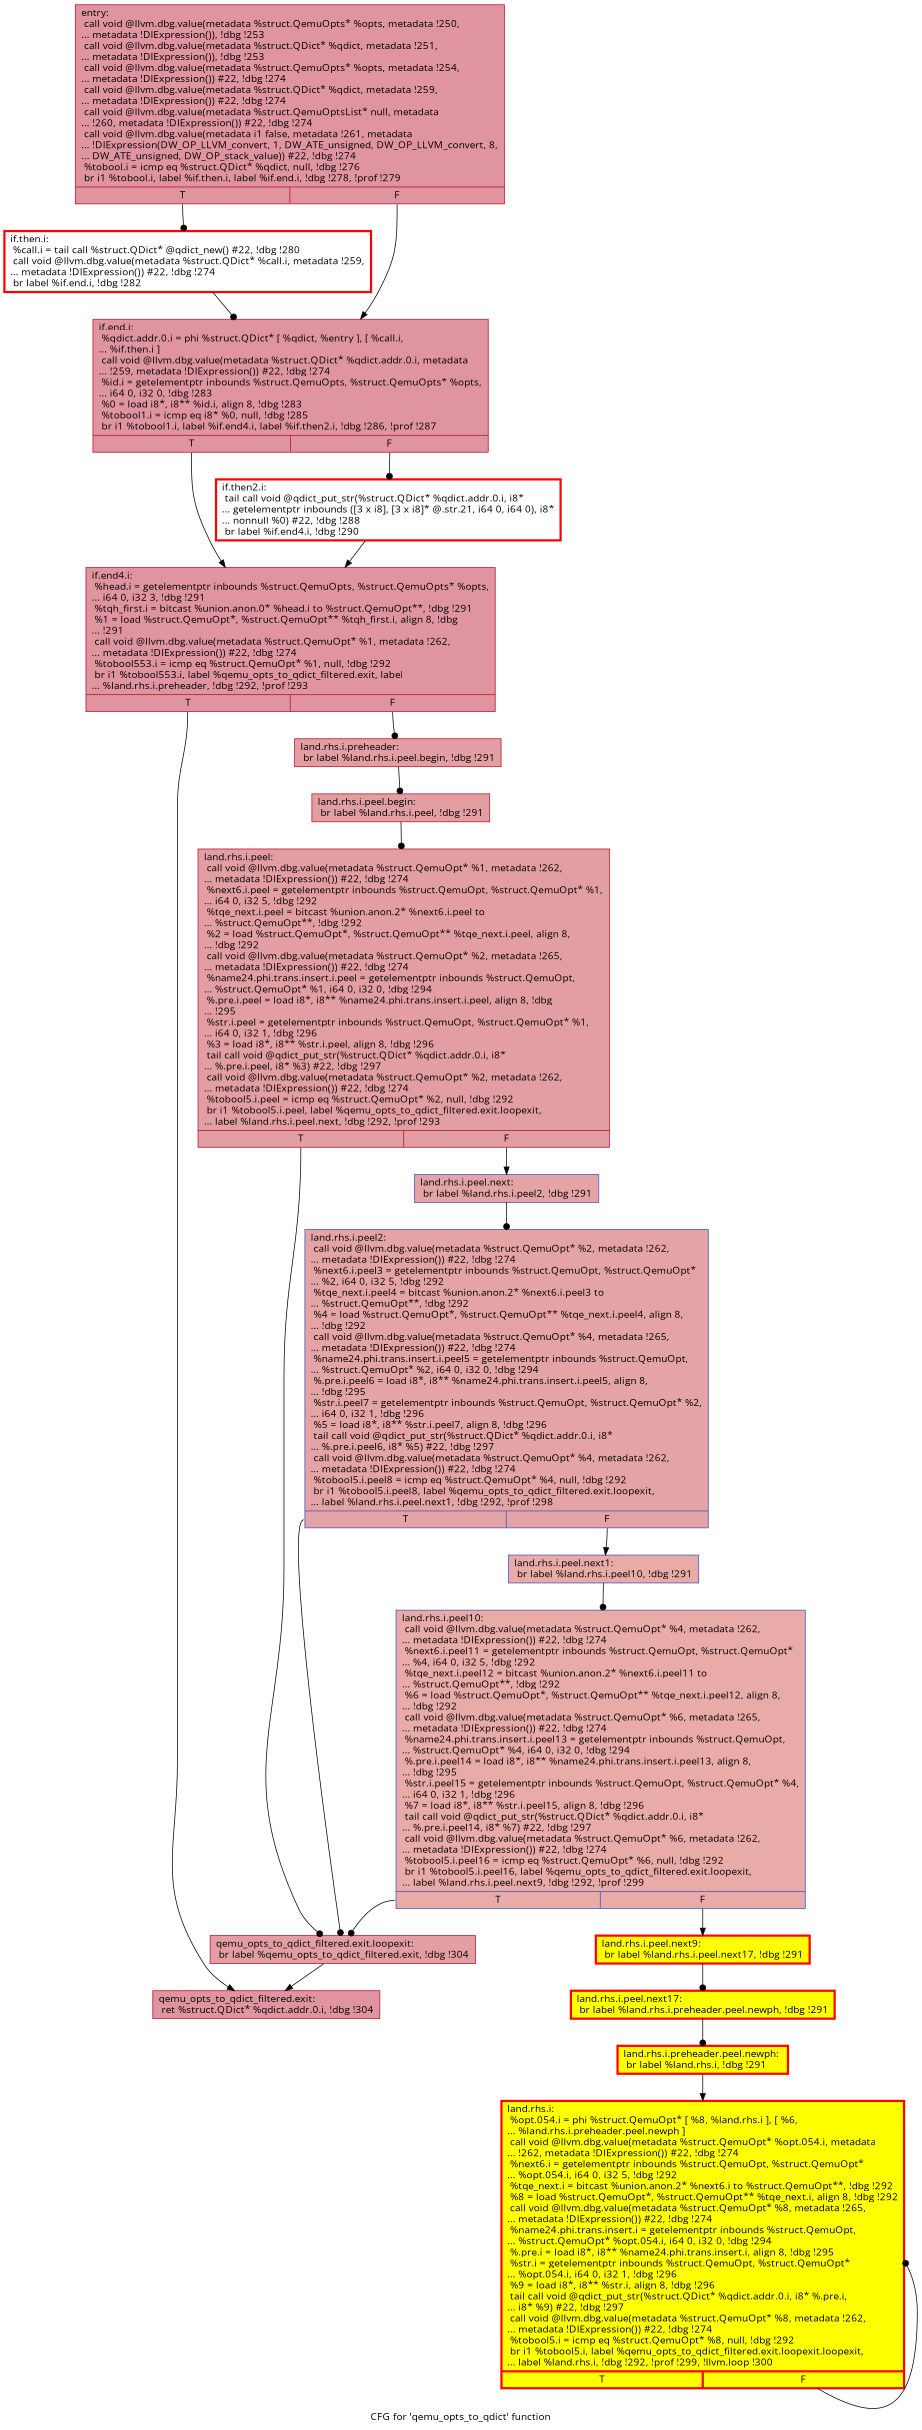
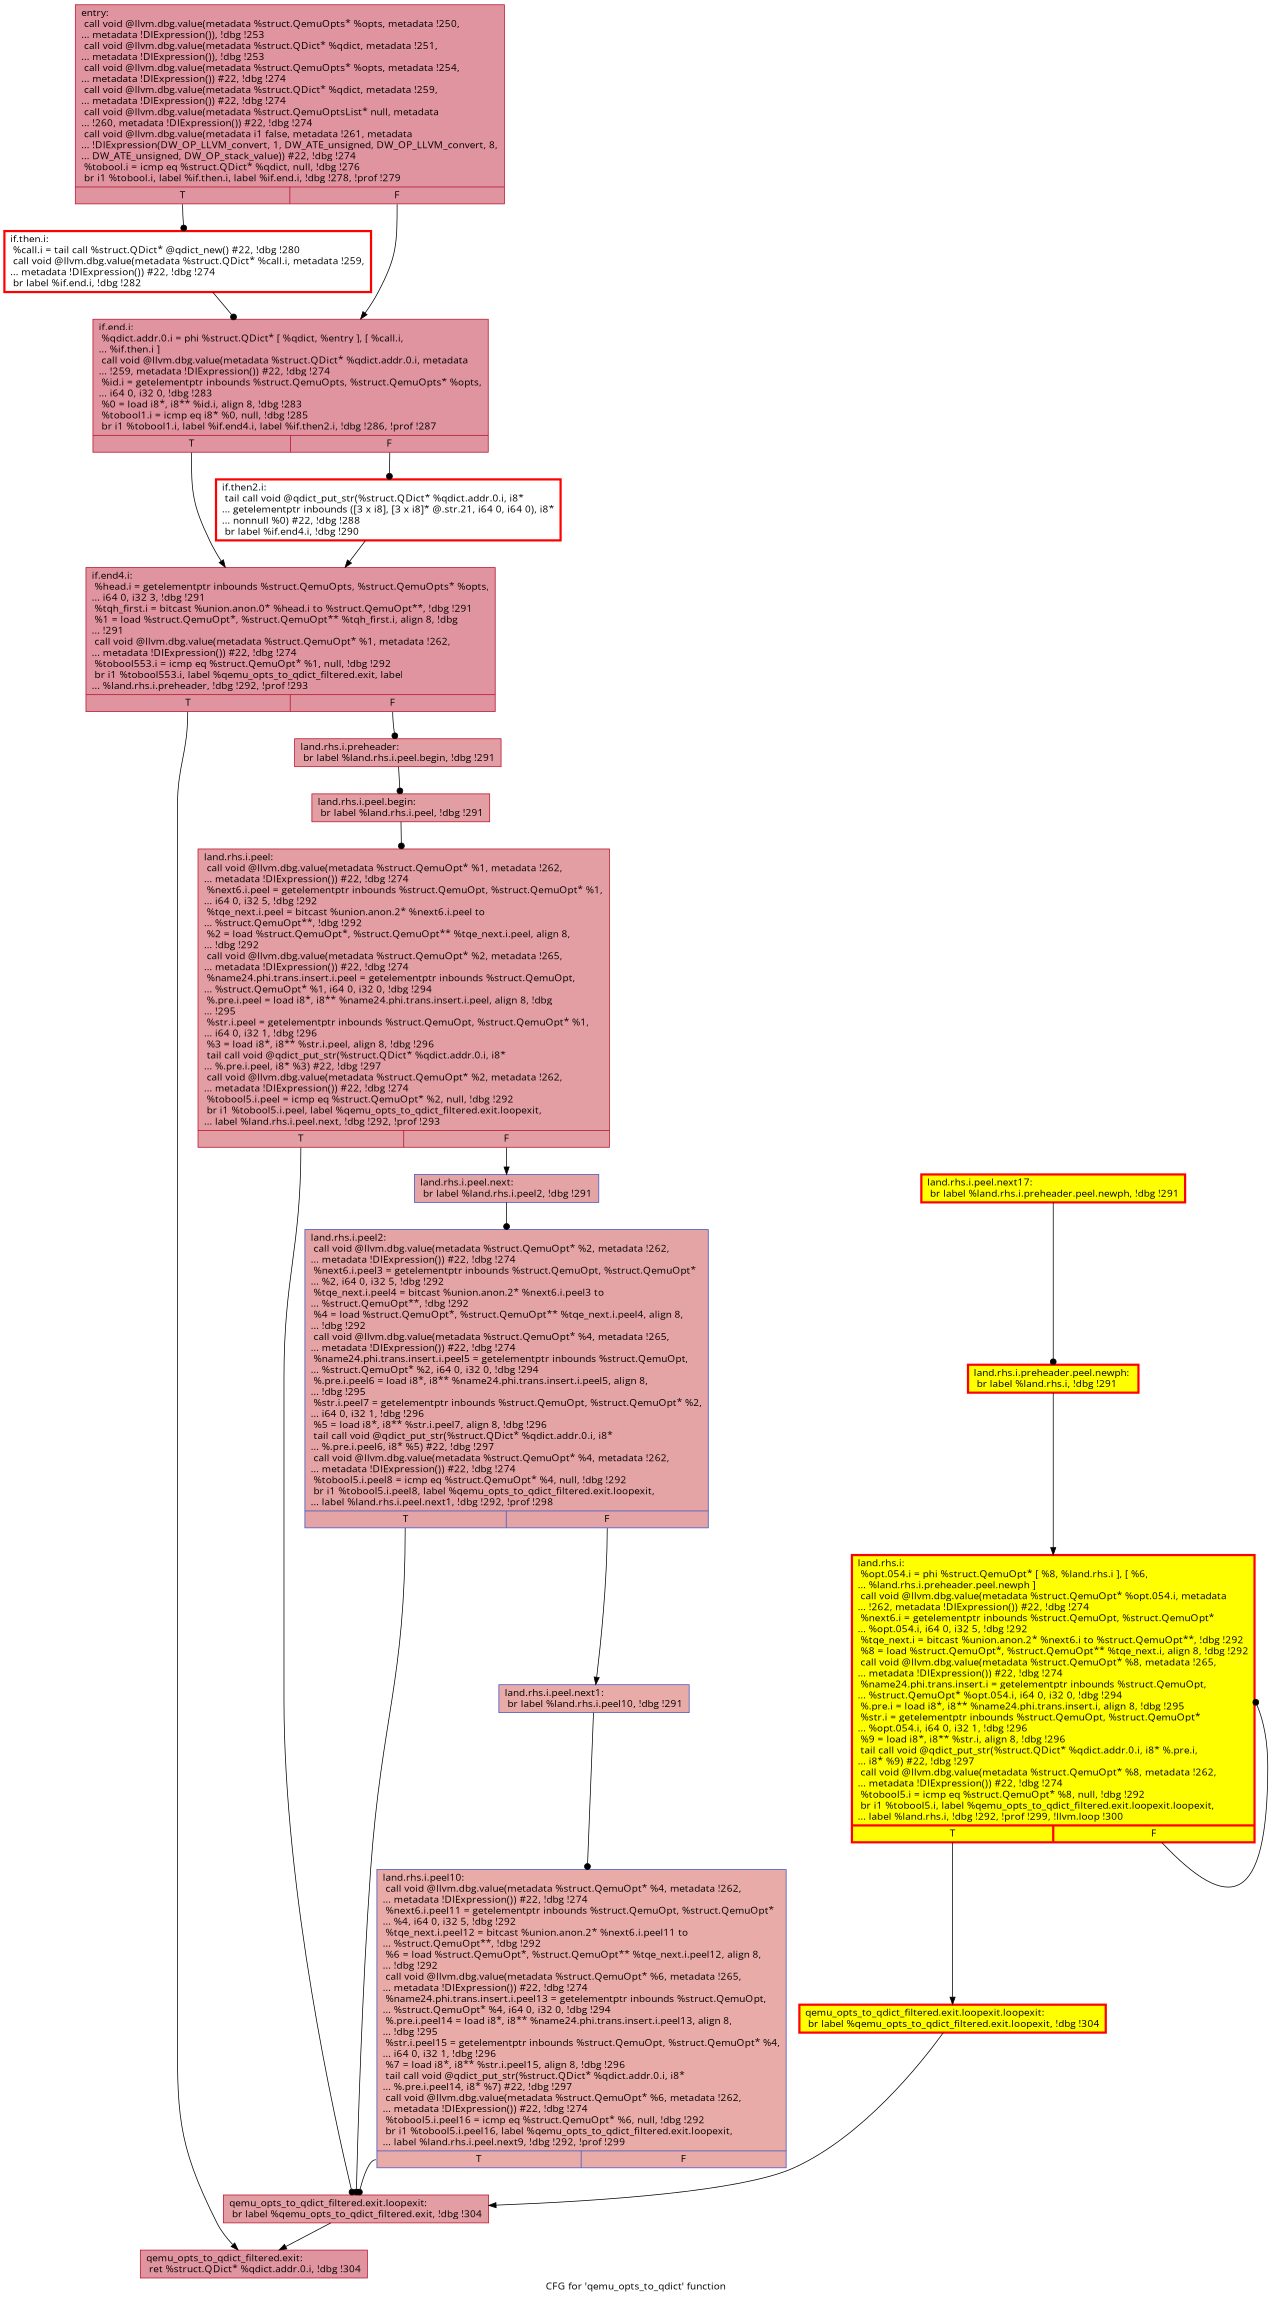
(703, 1950) -> none
none -> (953, 2019)
